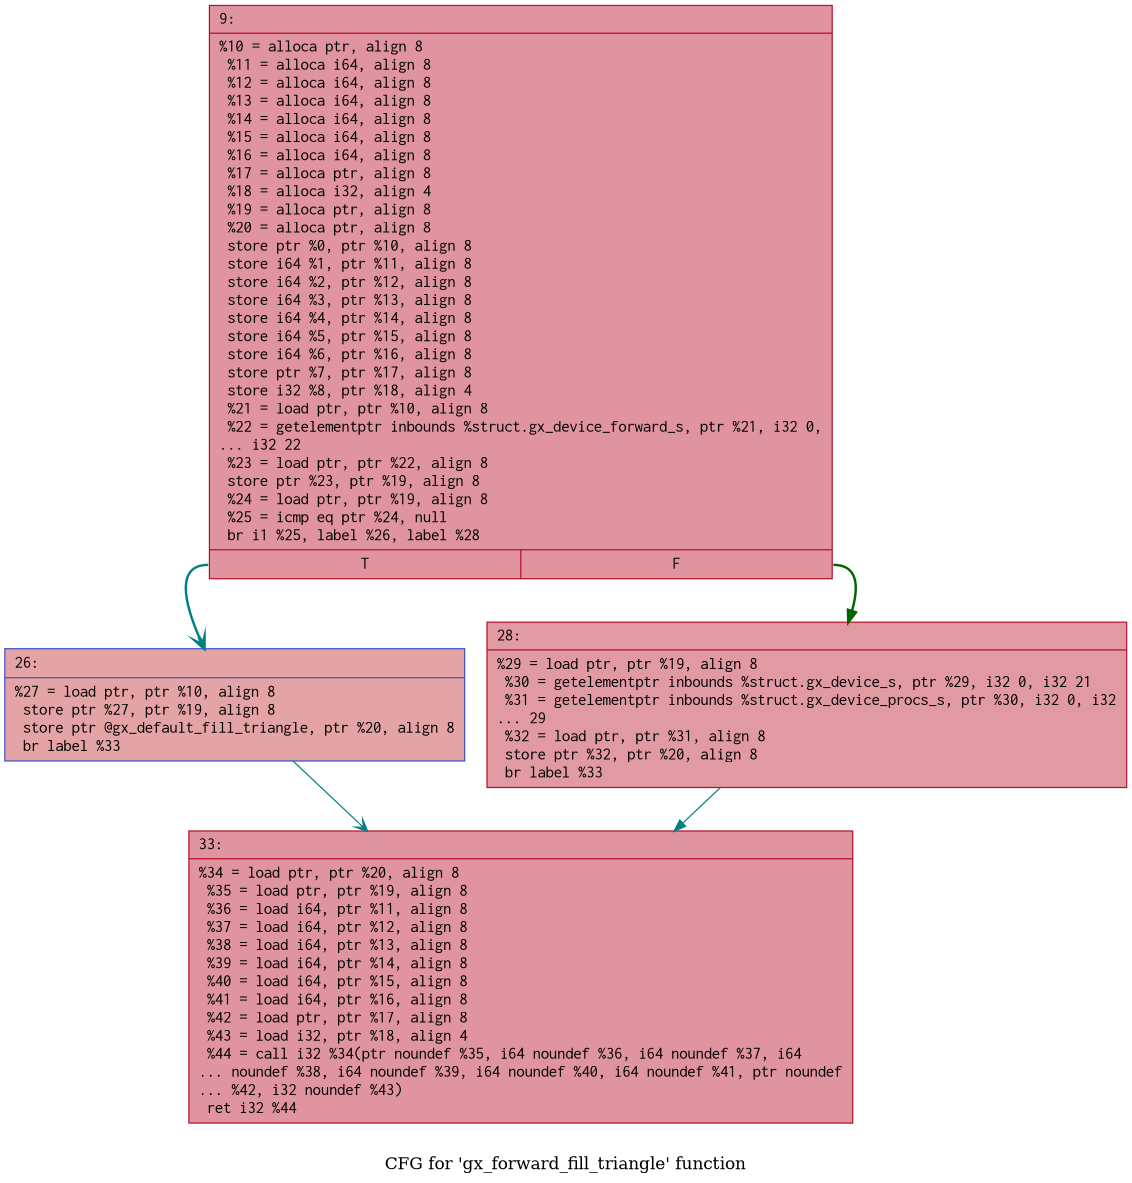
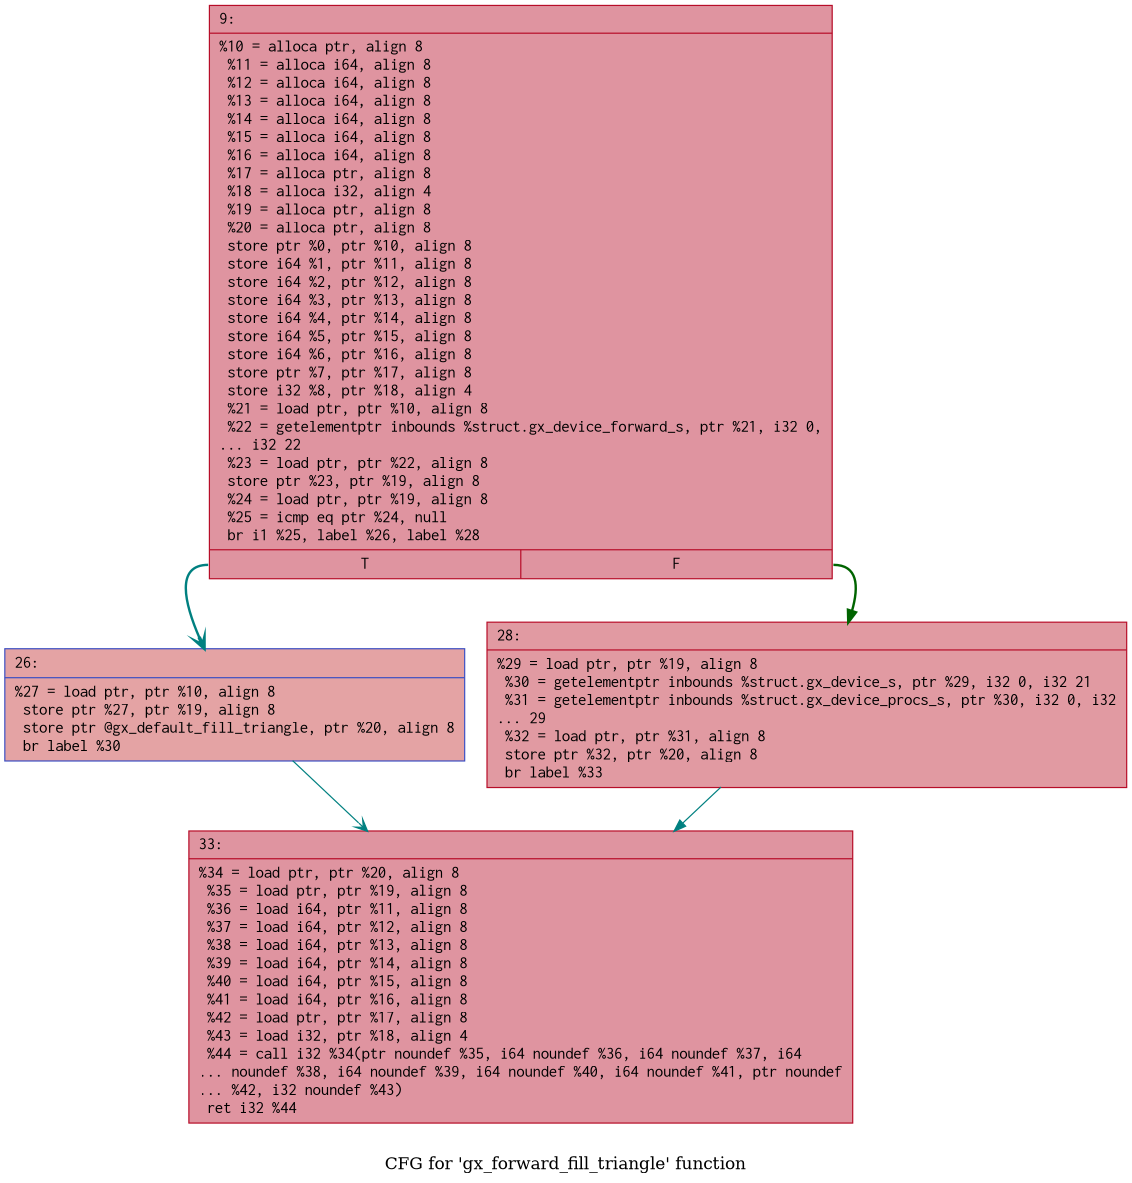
(68, 746) -> (68, 746)
